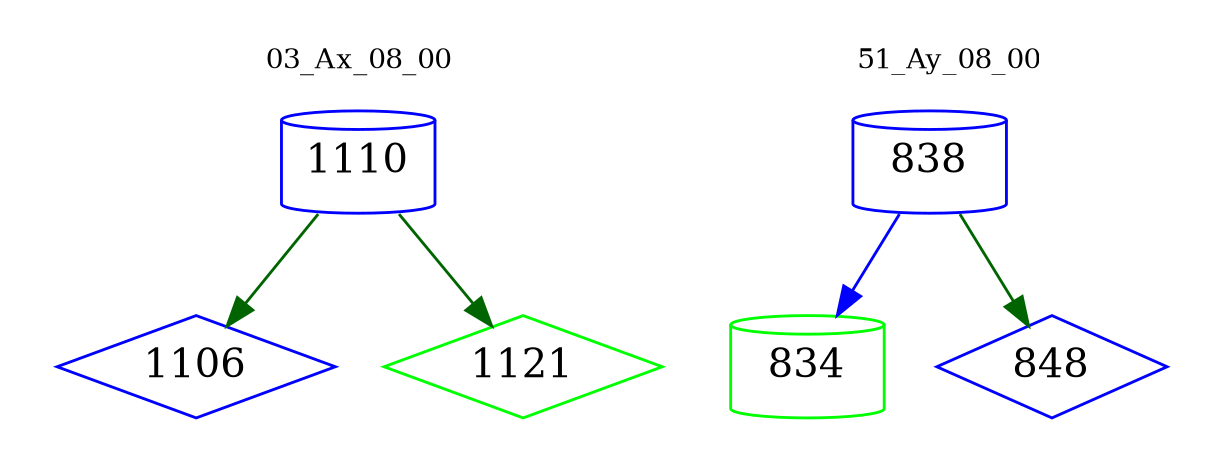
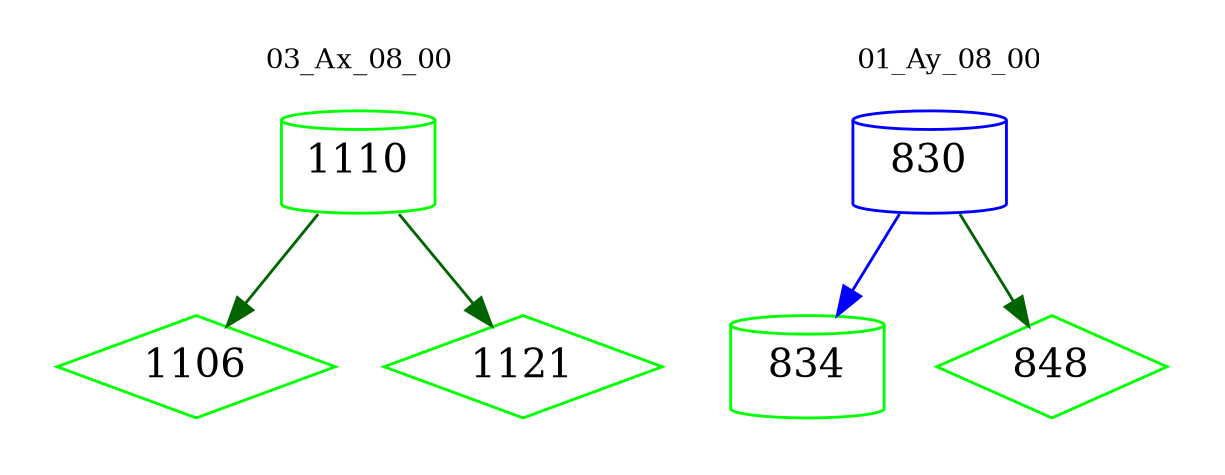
(950, 61) -> (950, 61)
(358, 162) -> (358, 162)
(930, 162) -> (930, 162)
(196, 367) -> (196, 367)
(1052, 367) -> (1052, 367)
